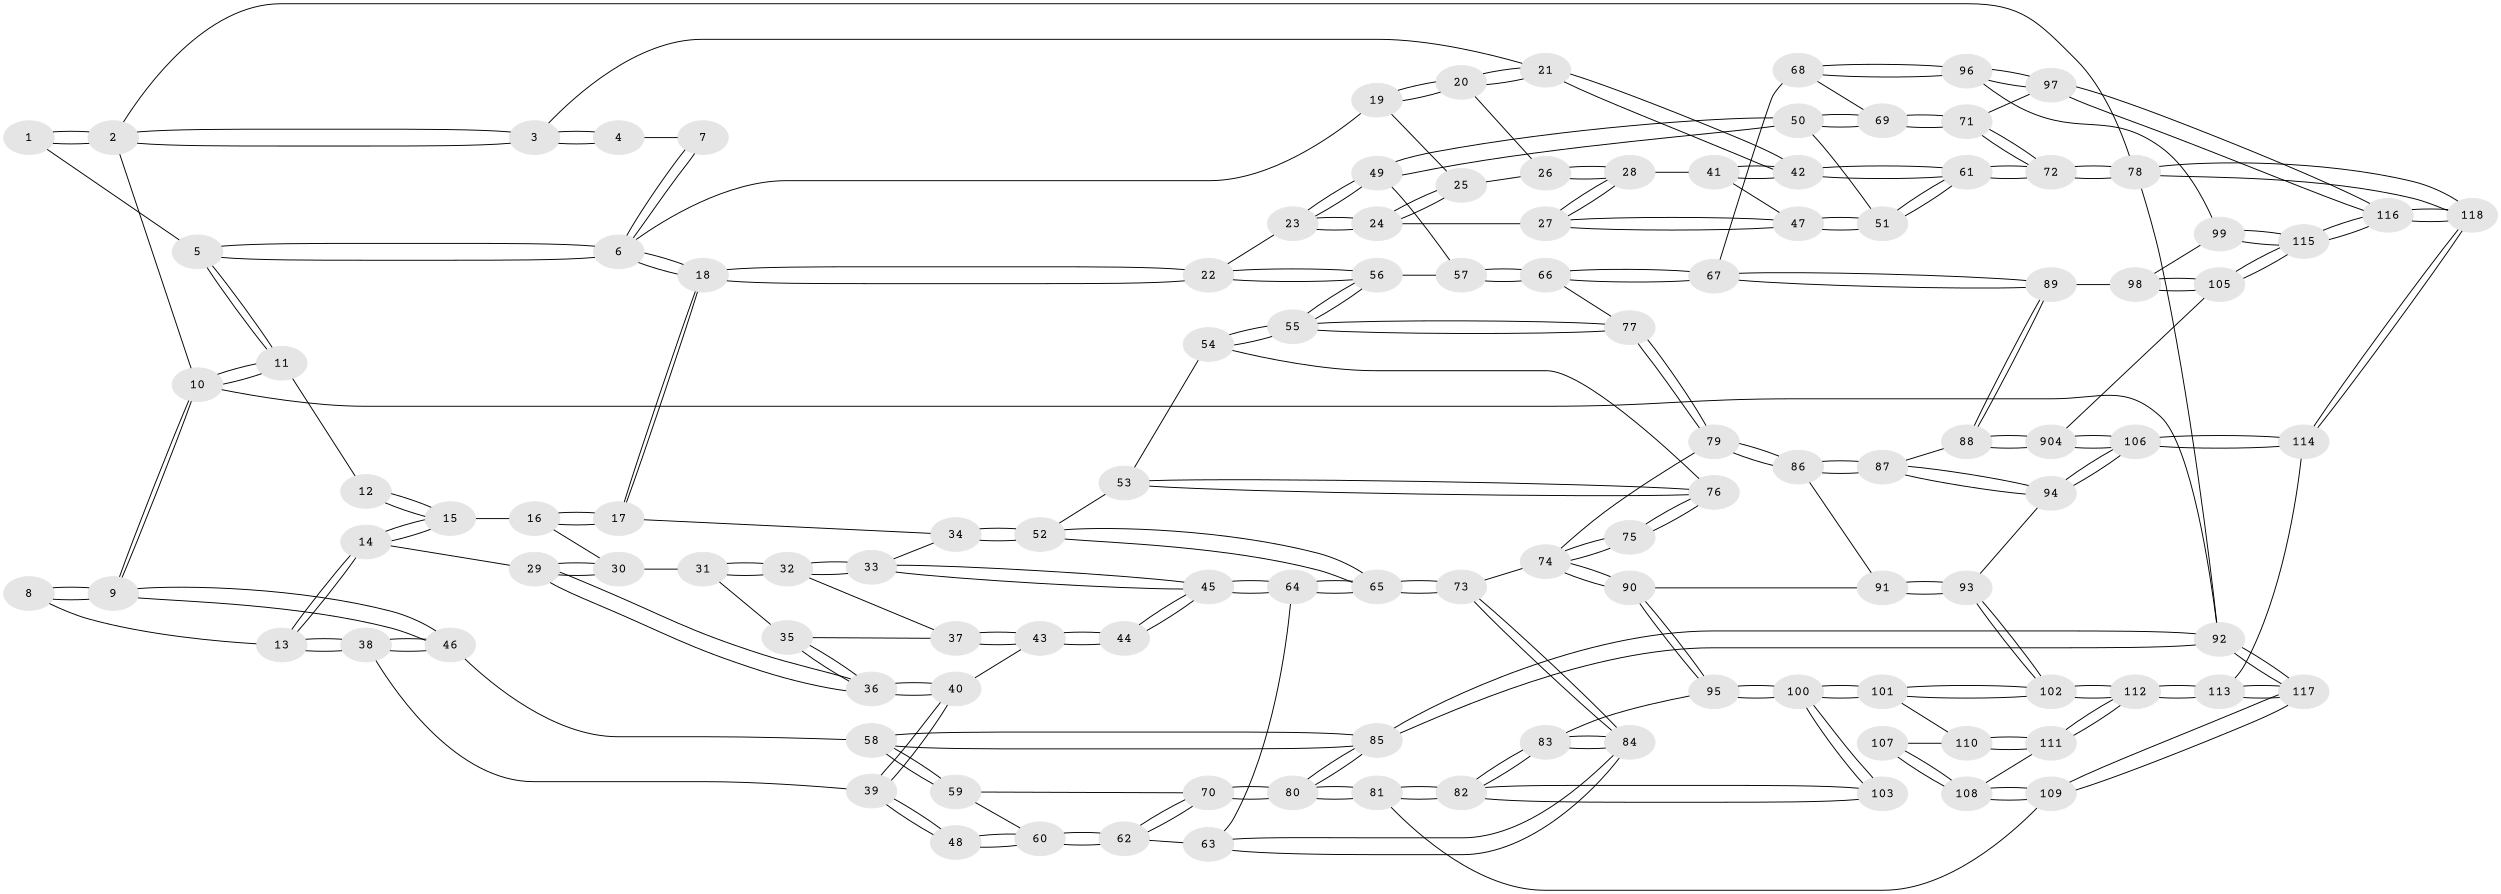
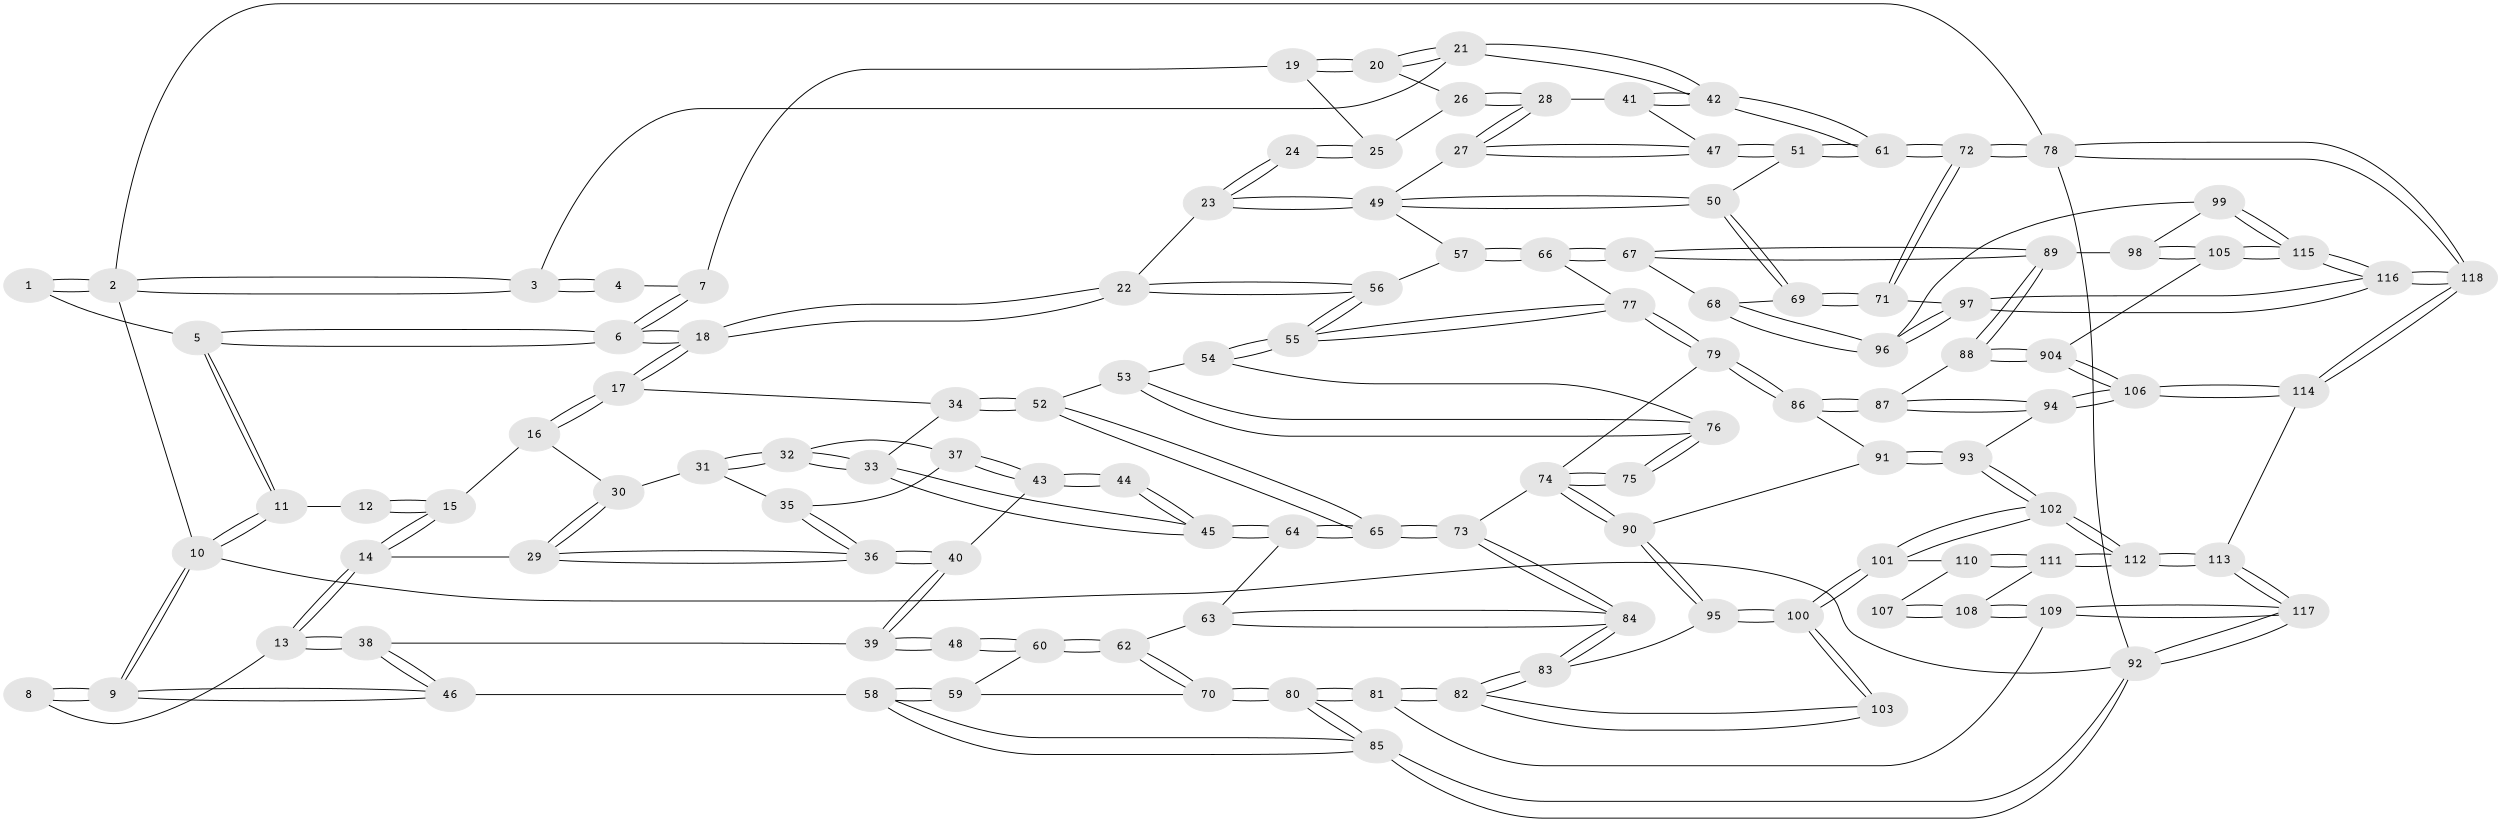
(1000, 181) -> (931, 69)
(1461, 224) -> (1419, 177)
